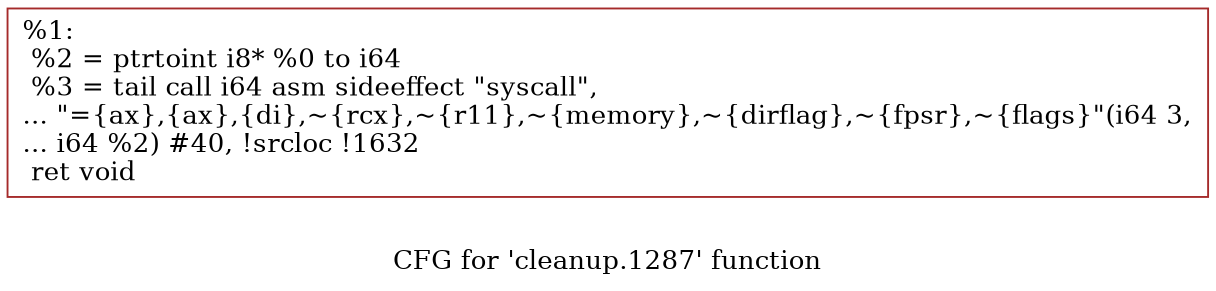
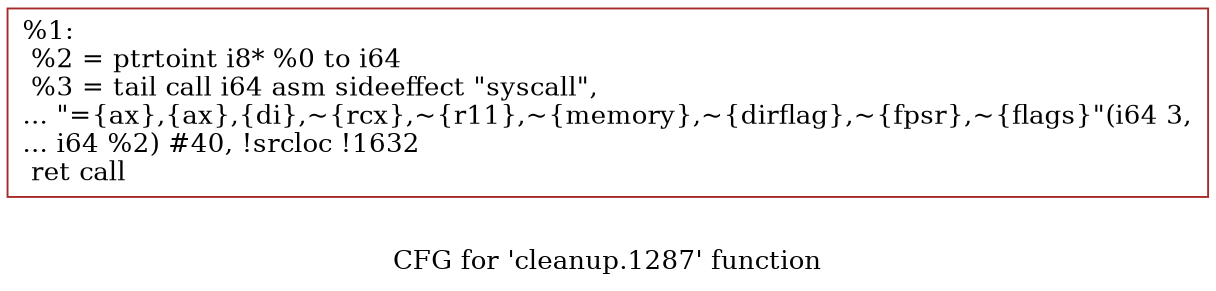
(80, 172) -> (74, 172)
